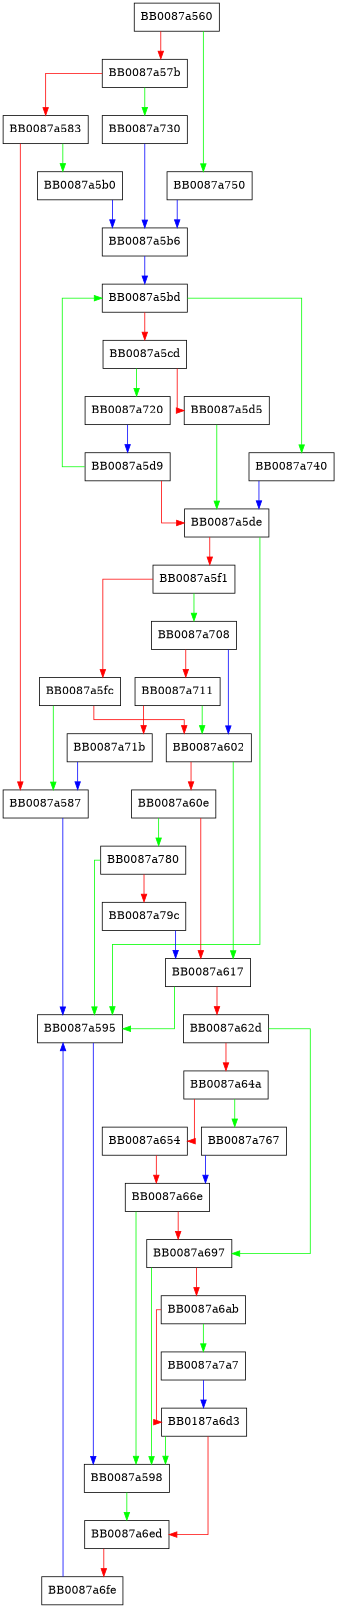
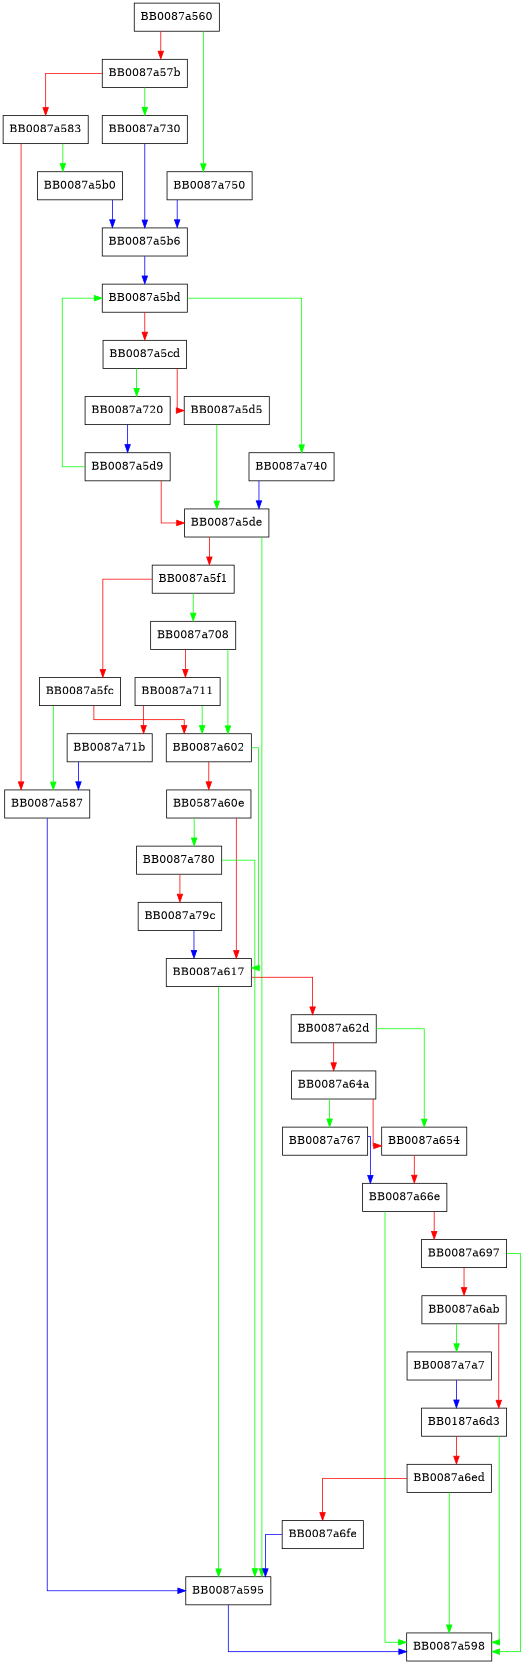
(228, 688) -> (228, 688)
(174, 804) -> (209, 804)
(310, 1156) -> (424, 1050)
(127, 1502) -> (449, 1559)
